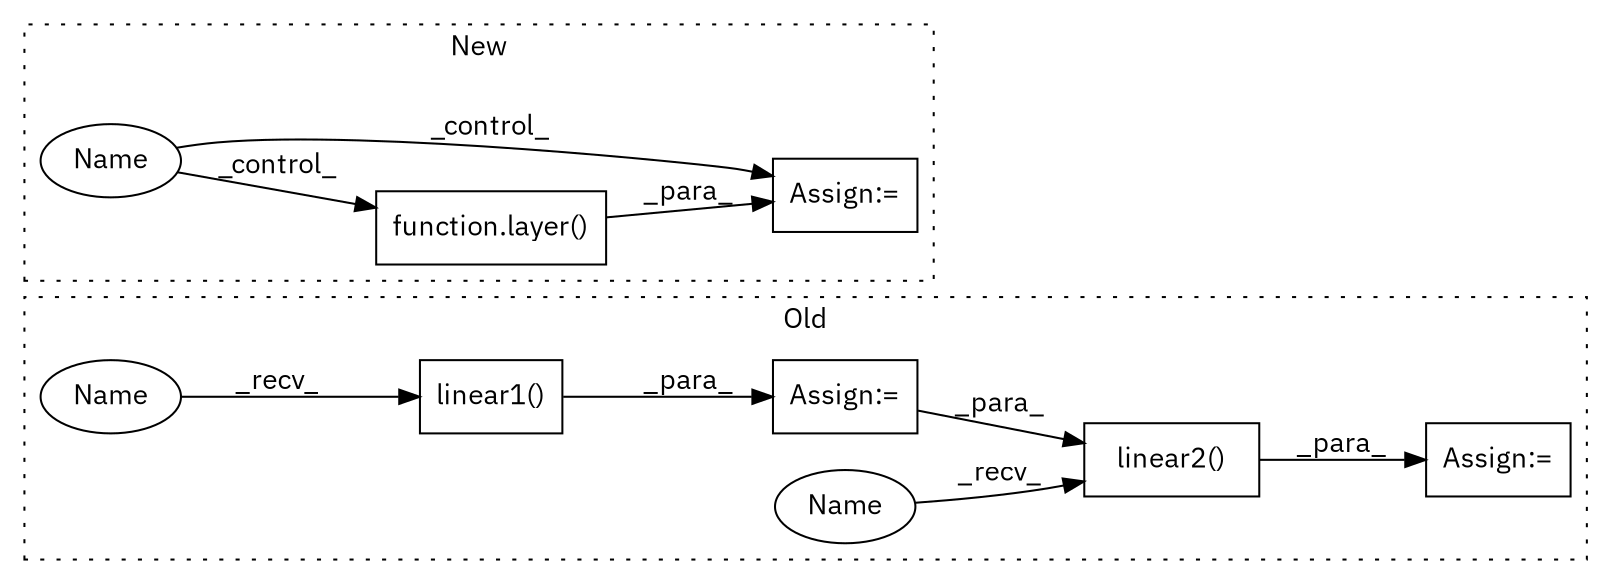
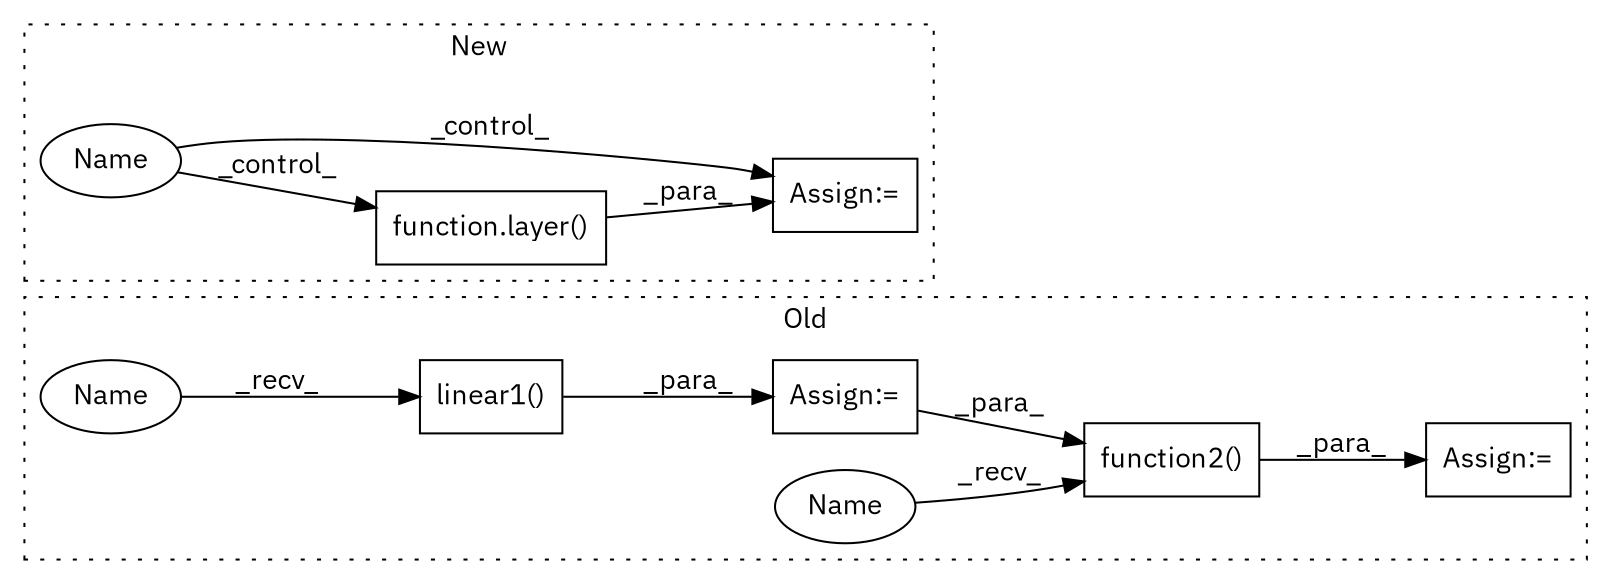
(1172, 460) -> (1172, 460)
